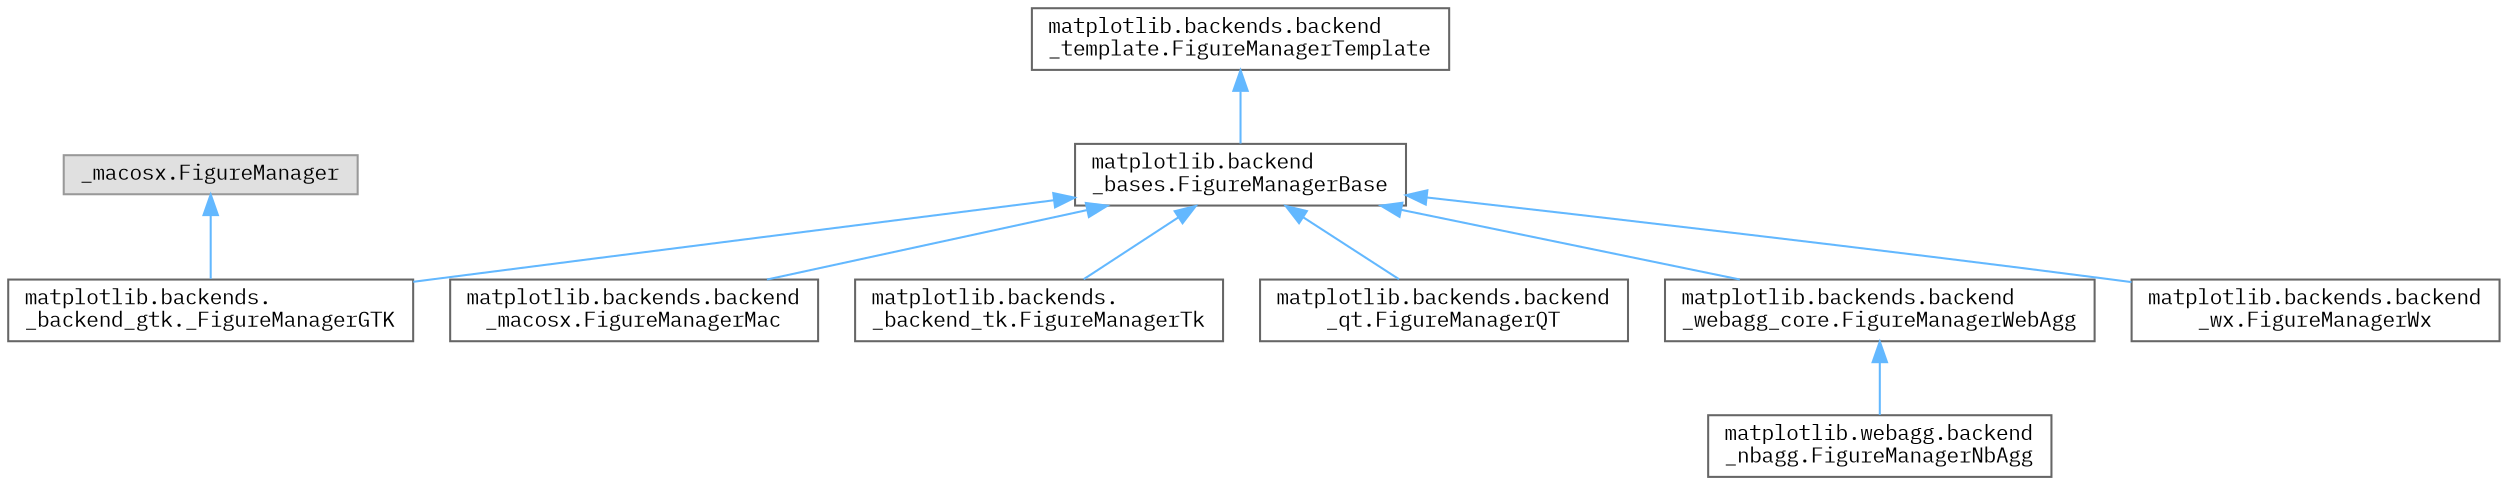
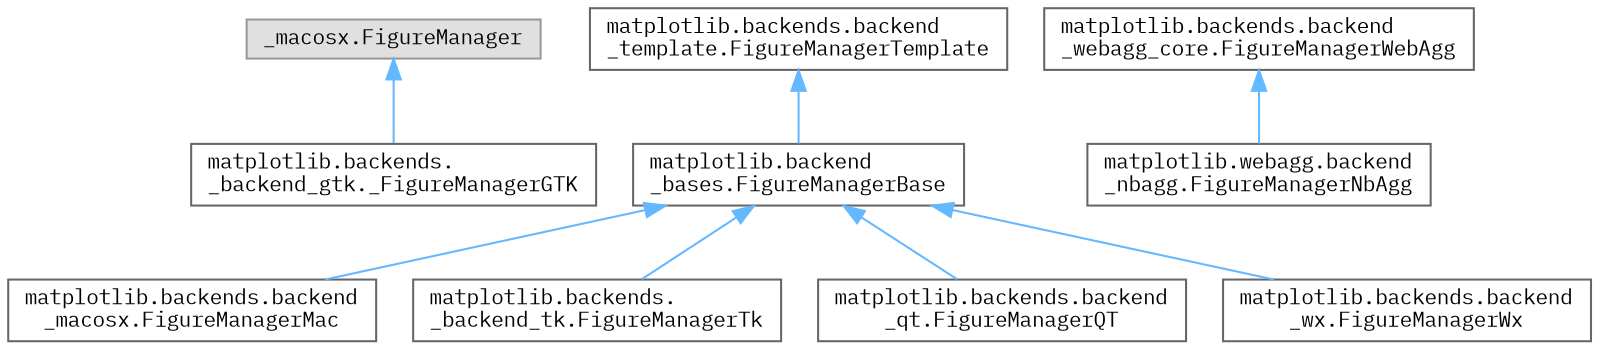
(734, 241) -> none
(1571, 245) -> none
